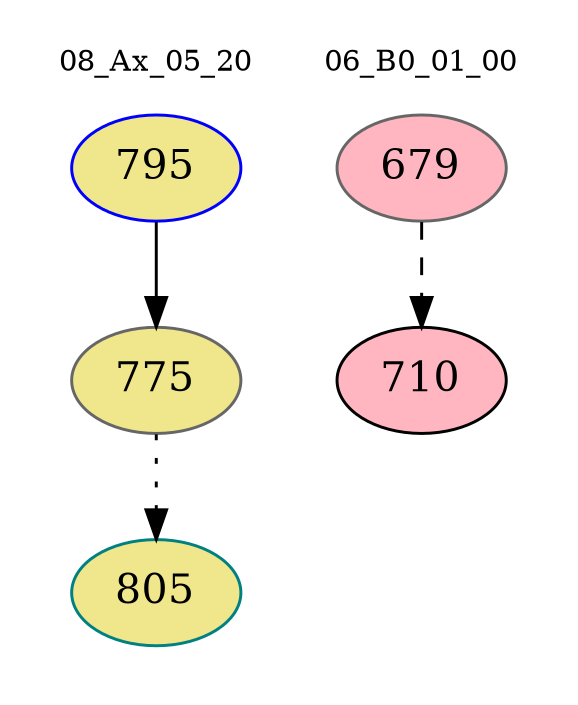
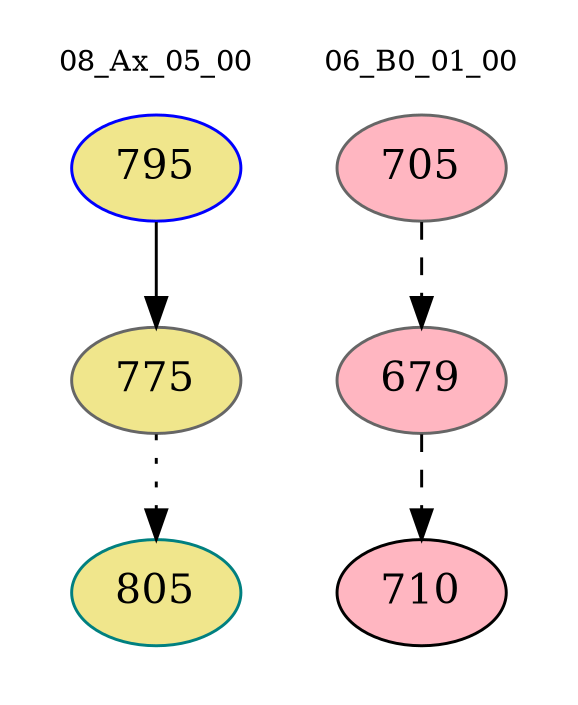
(156, 63) -> (156, 63)
none -> (422, 168)
